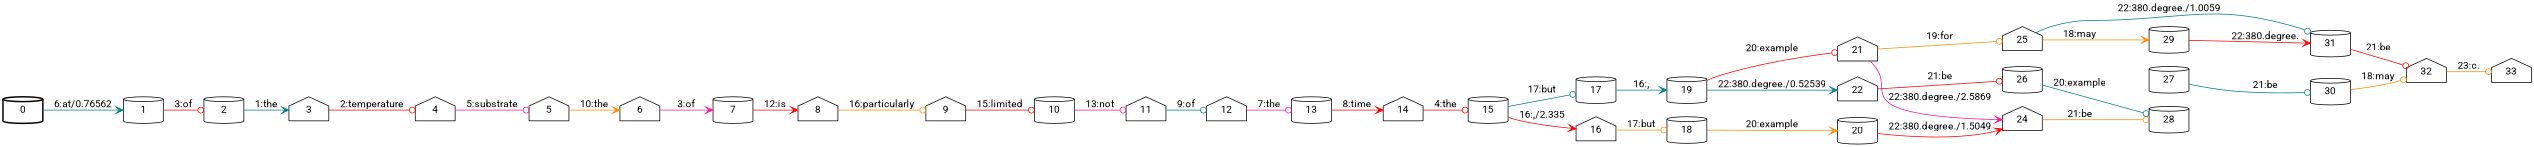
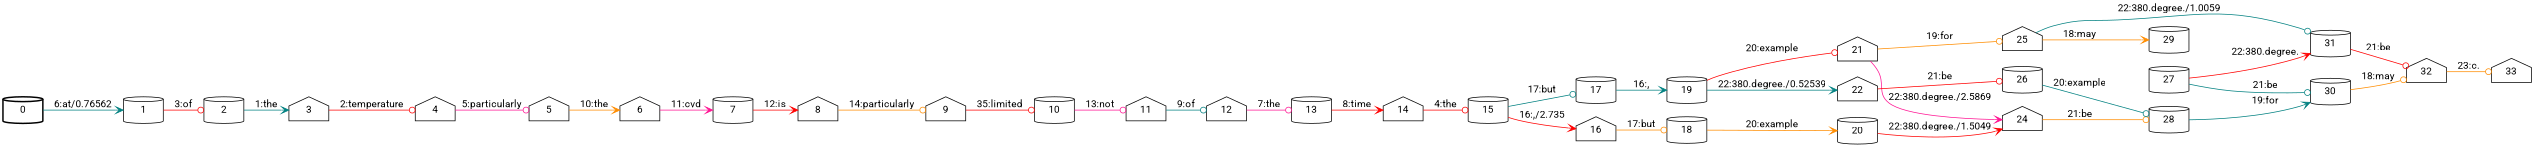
(2246, 42) -> (2247, 70)
(492, 105) -> (492, 105)
(686, 105) -> (686, 105)
(882, 105) -> (882, 105)
(1000, 105) -> (1000, 105)
(1542, 115) -> (1542, 115)
none -> (2247, 116)
